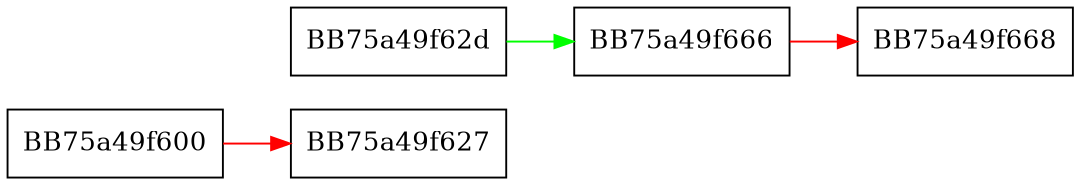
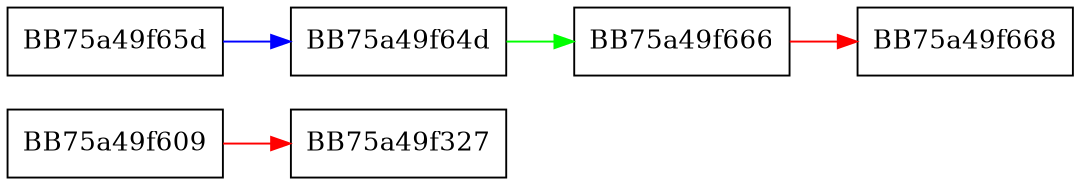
none -> (115, 42)
(399, 42) -> (399, 42)
(115, 144) -> (115, 144)
(399, 144) -> (399, 144)
